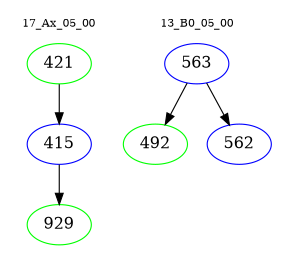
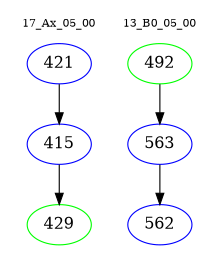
(59, 64) -> (59, 64)
(179, 99) -> (160, 98)
(59, 225) -> (59, 225)
